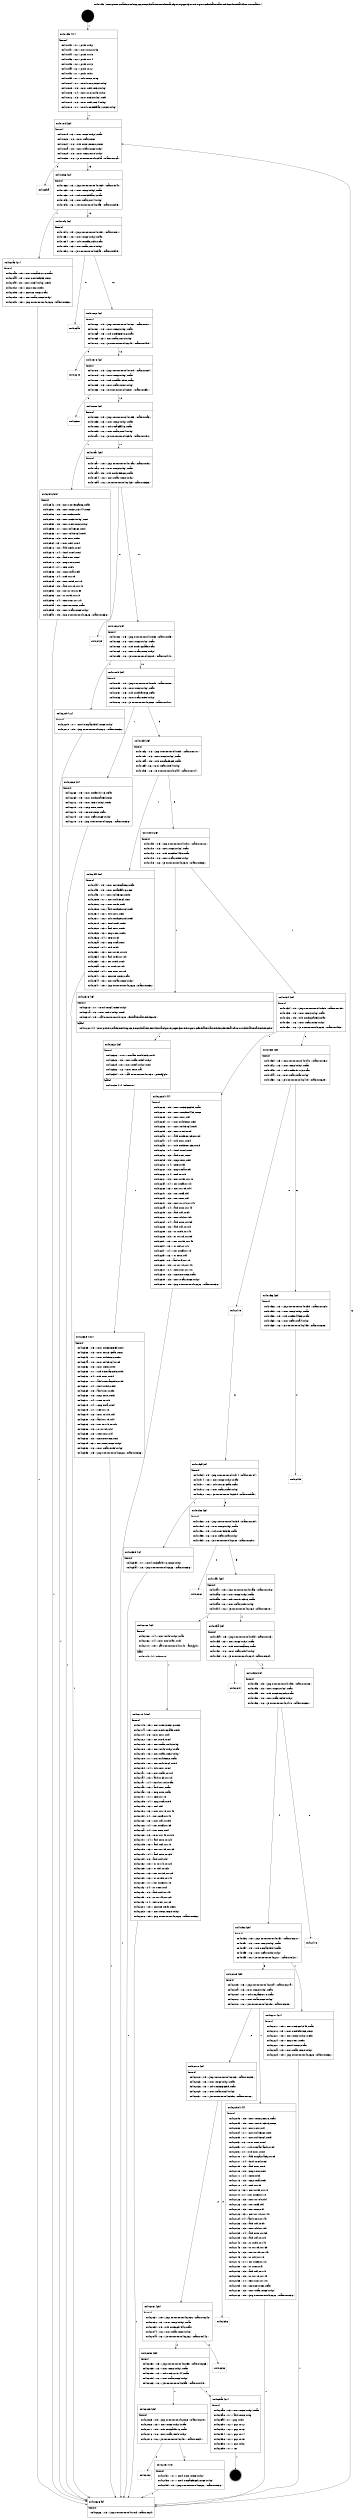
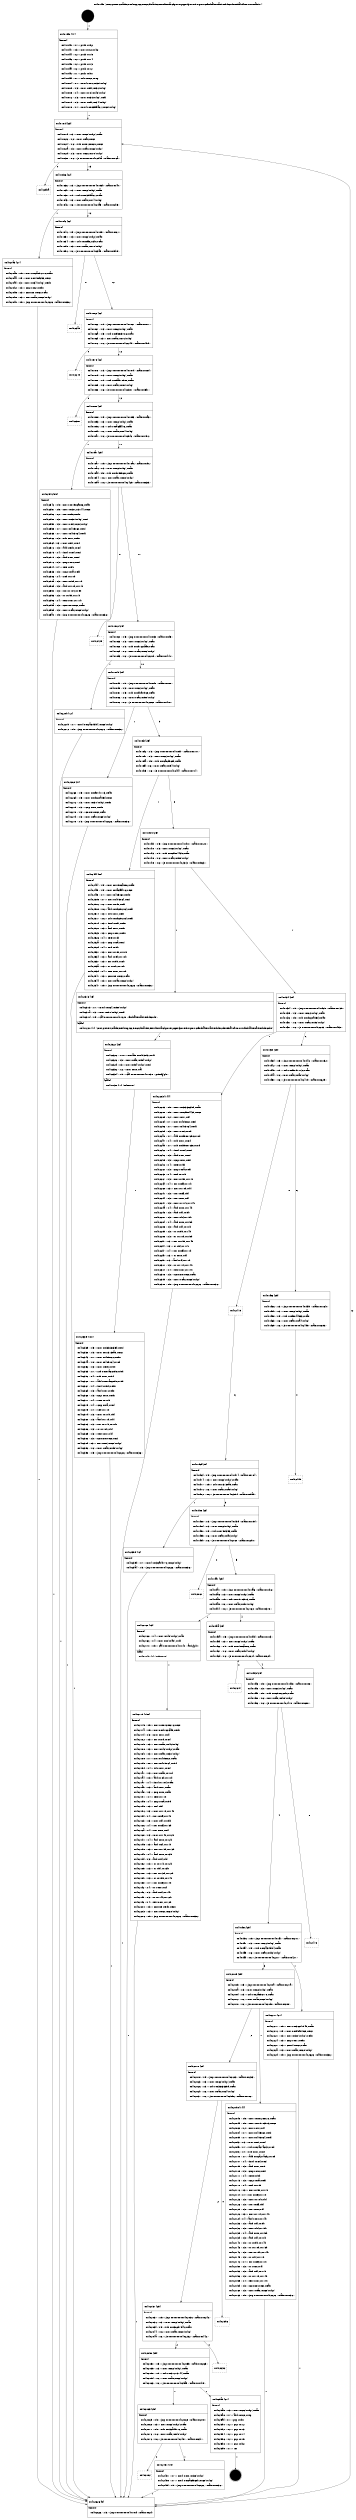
(234, 1671) -> (237, 1673)
